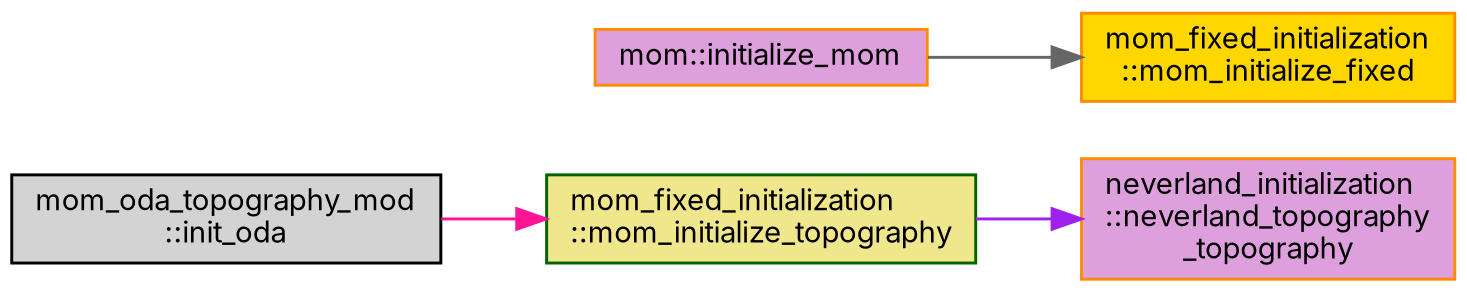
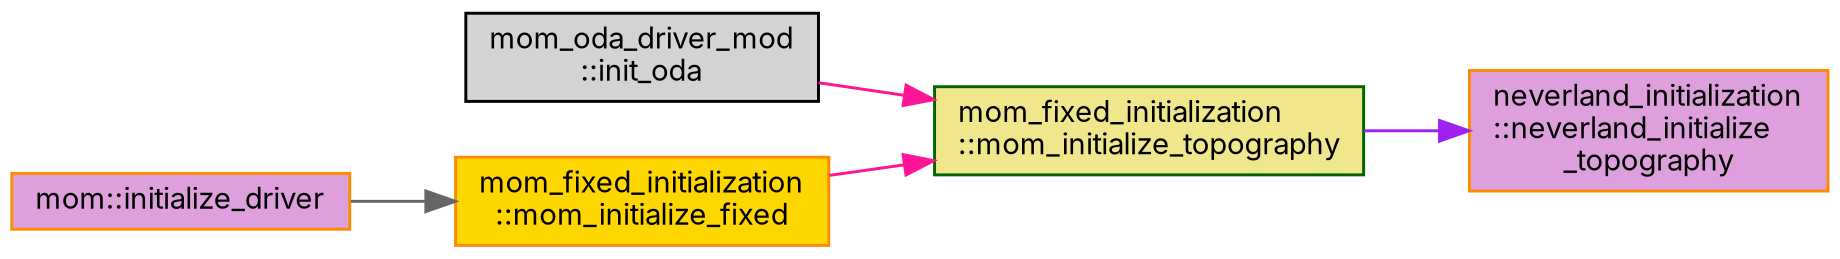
(761, 57) -> (181, 201)
none -> (867, 170)
(226, 219) -> (642, 57)
(1268, 219) -> (1649, 131)
